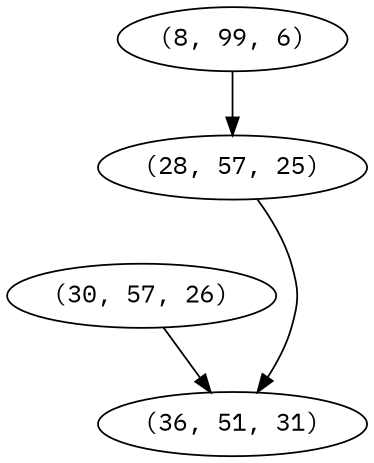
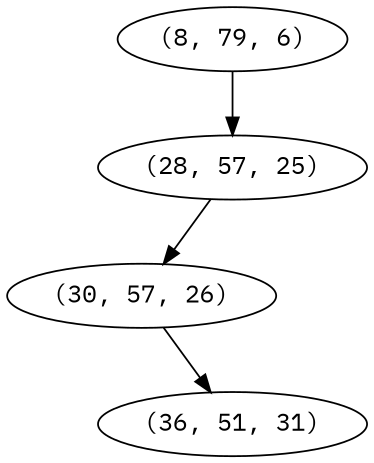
(233, 39) -> (233, 39)
(297, 287) -> (192, 225)
